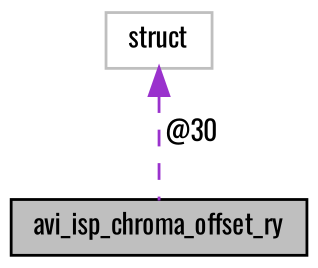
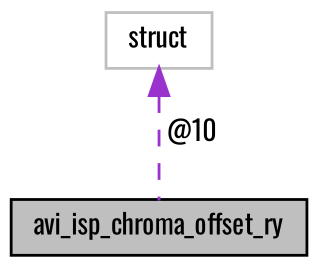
(190, 134) -> (190, 134)
